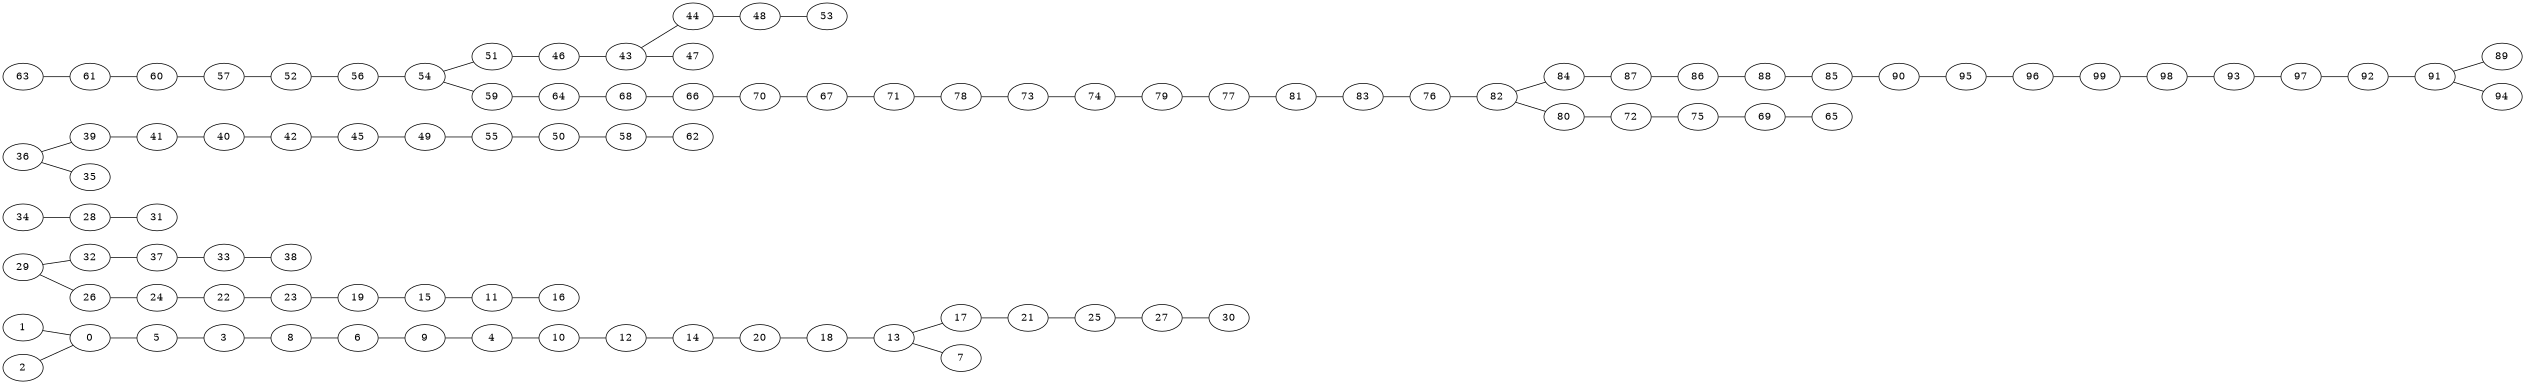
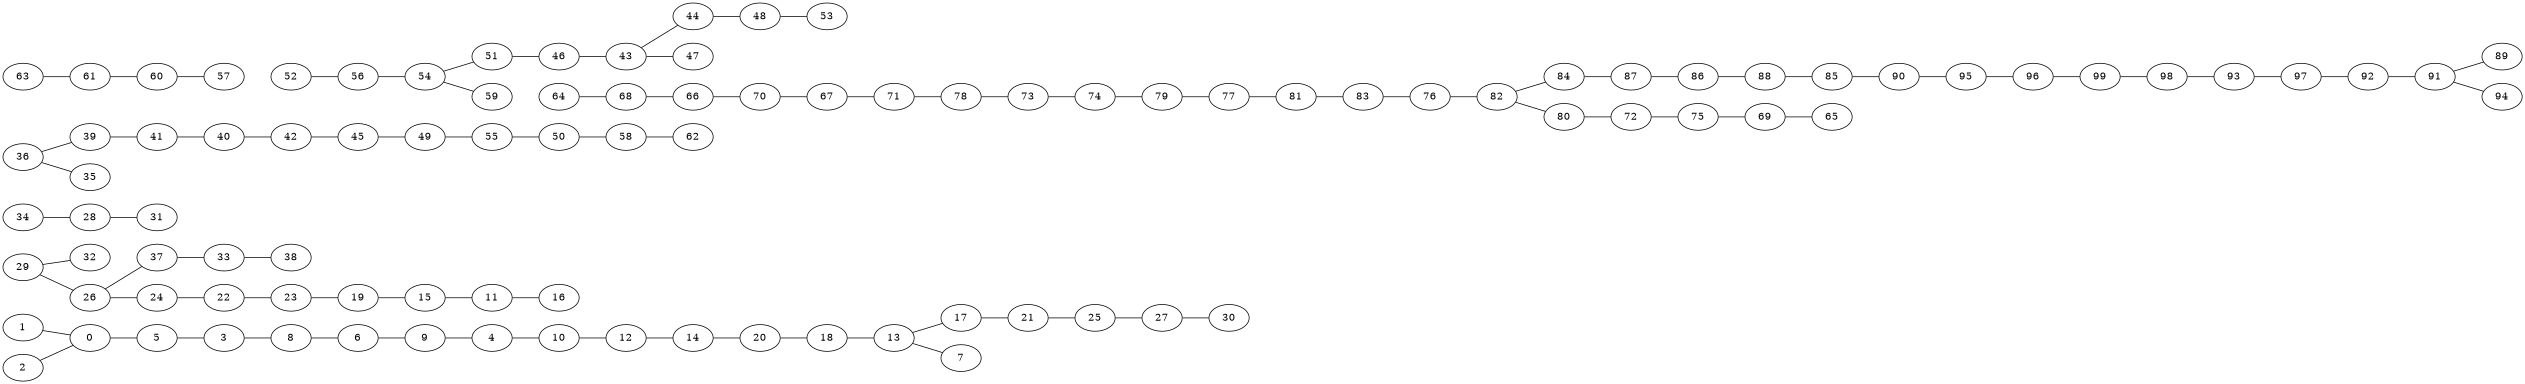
(258, 77) -> none
(526, 97) -> none
(124, 258) -> (124, 278)
